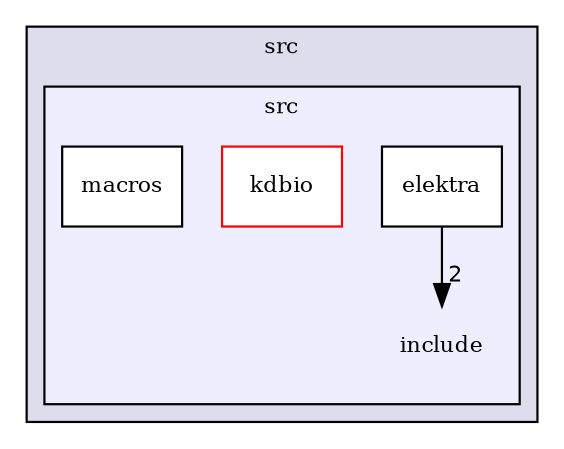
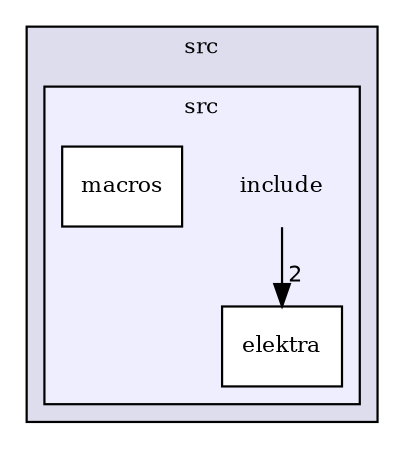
(282, 187) -> none
(442, 256) -> (282, 256)
